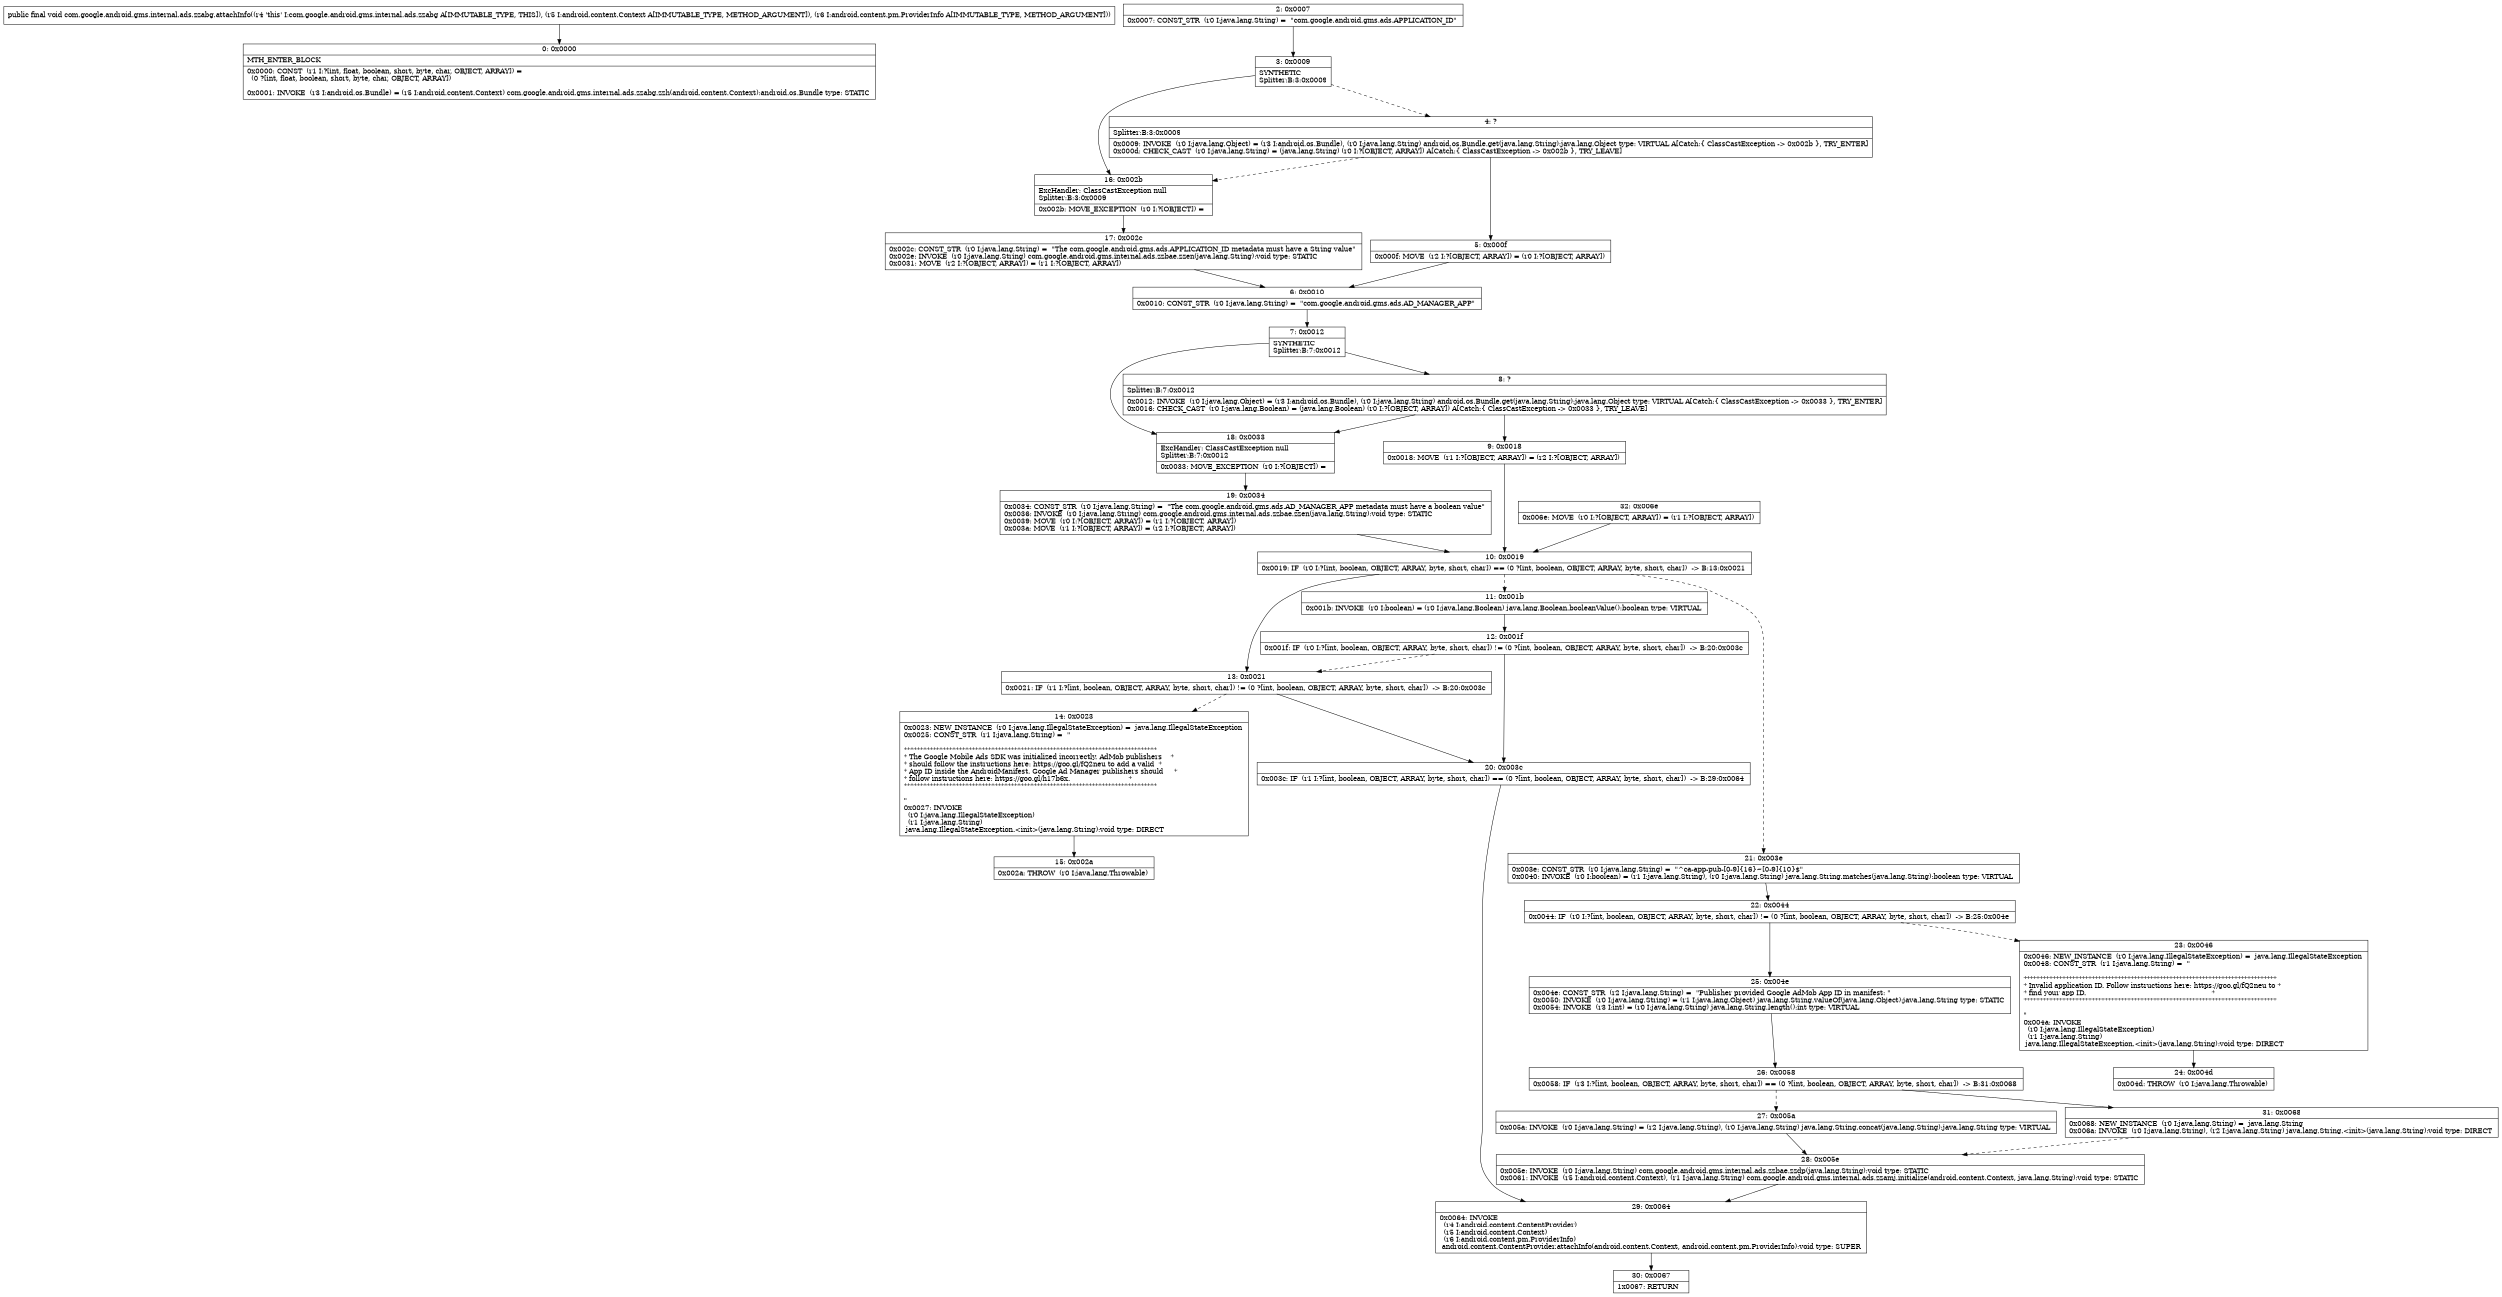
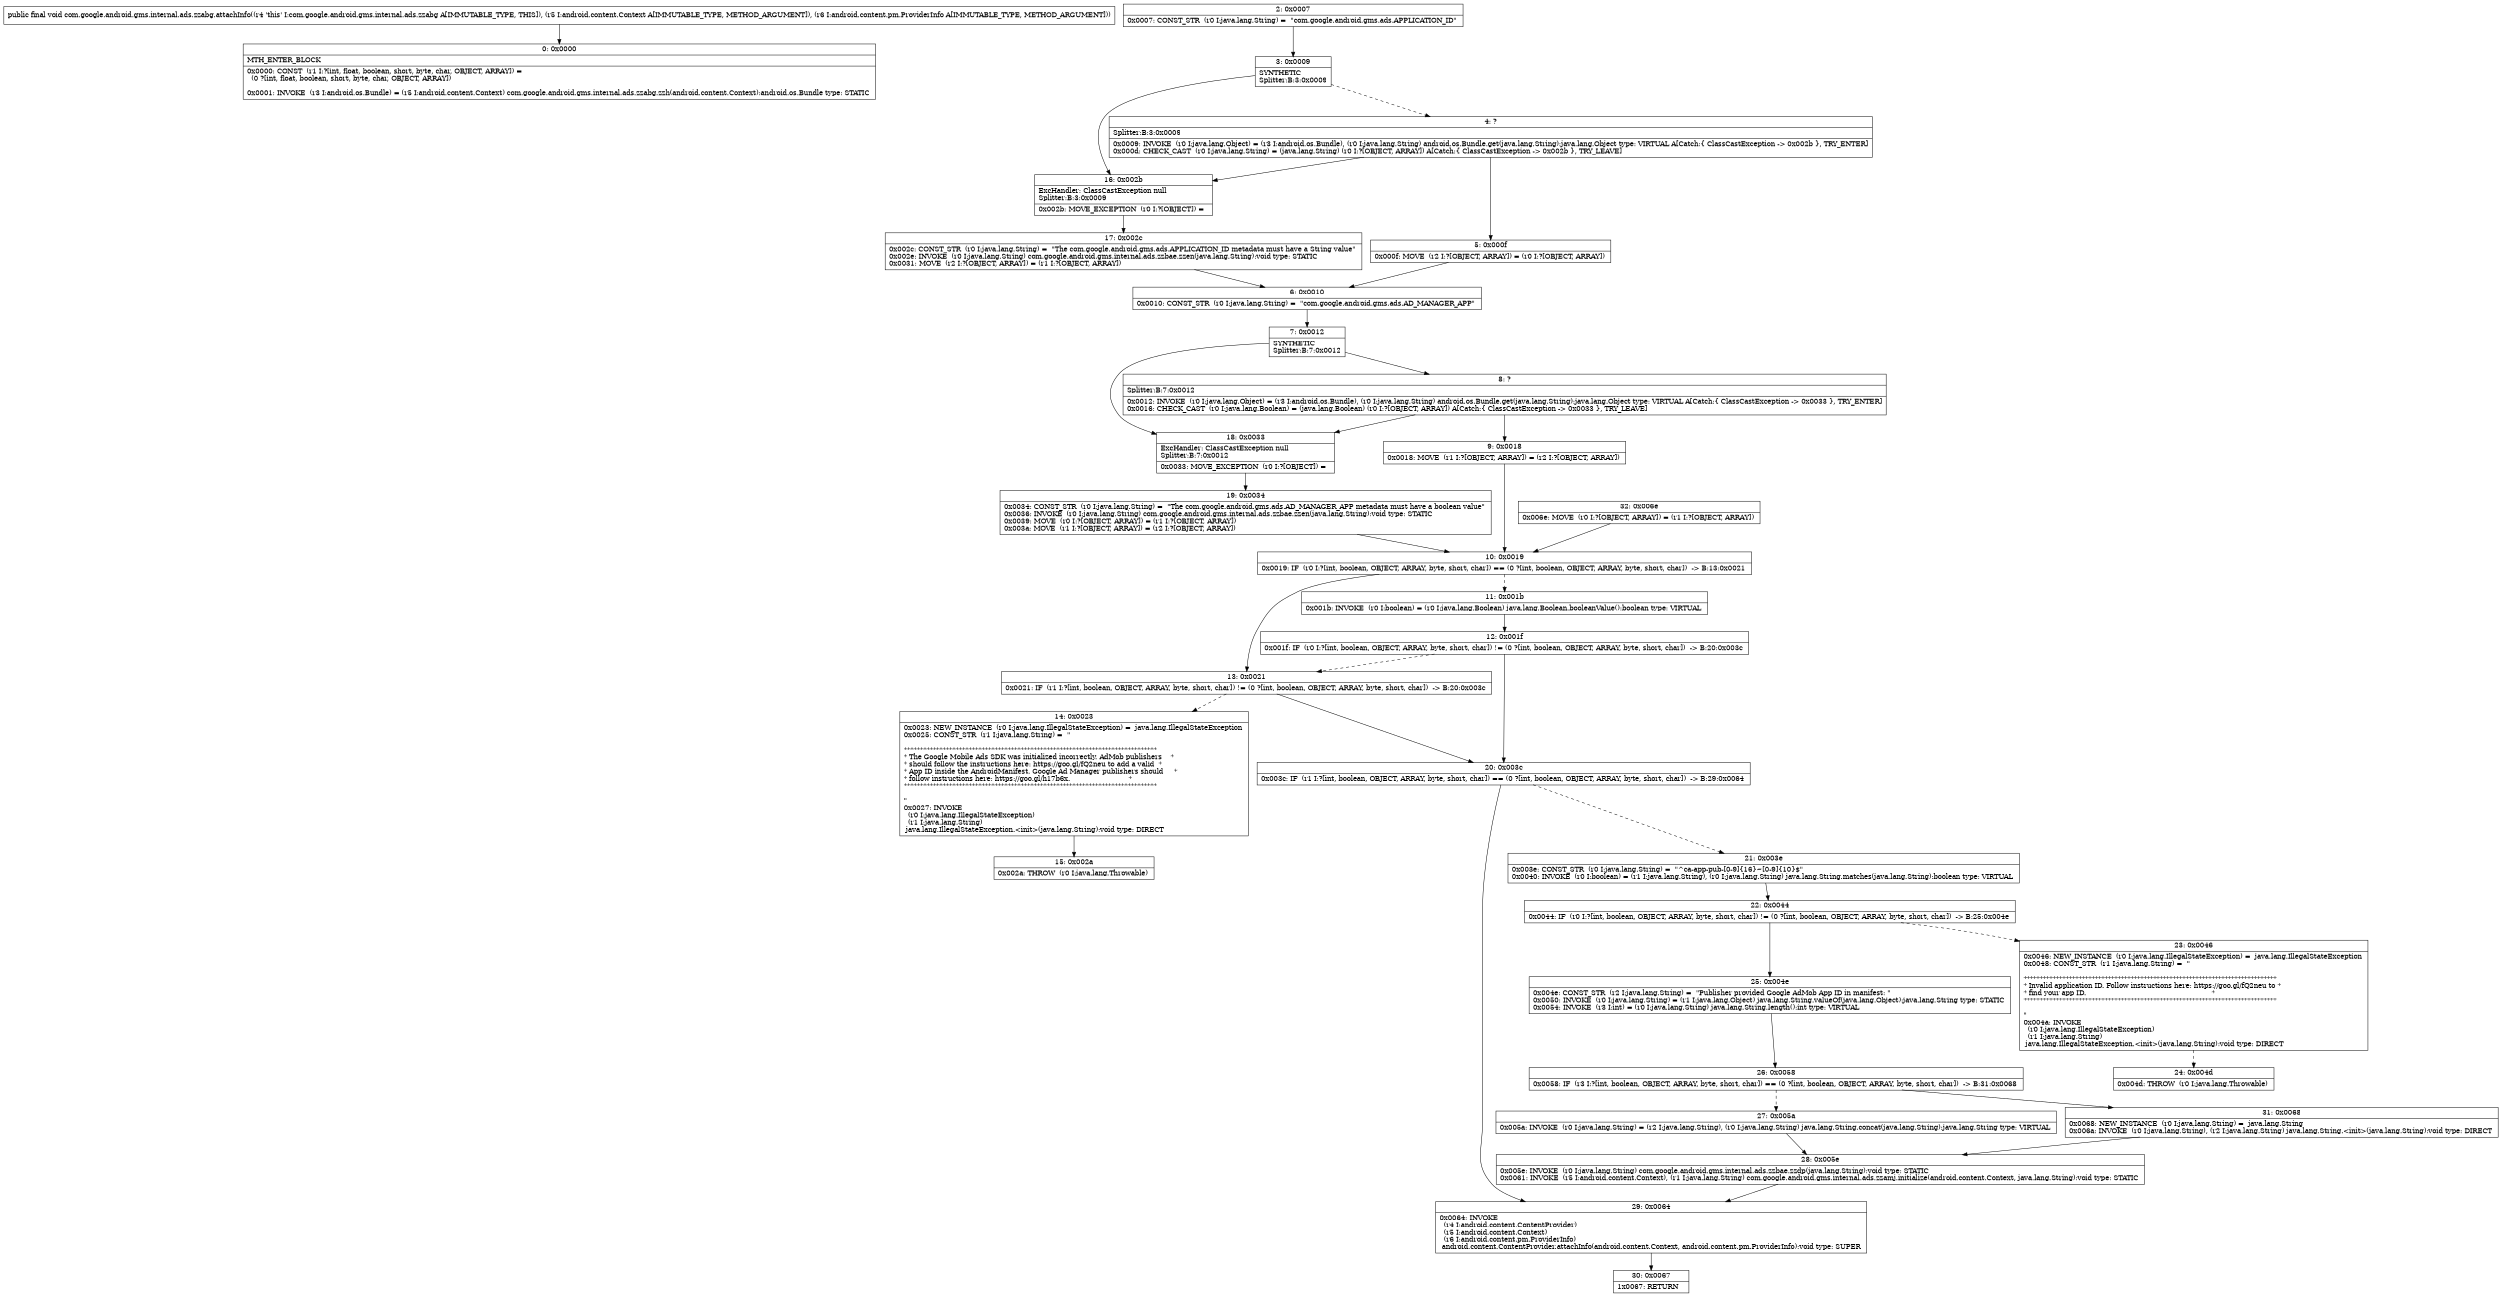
(1291, 169) -> (1291, 169)
(1764, 665) -> (1626, 818)
(2194, 1057) -> (2194, 1057)
(2053, 1146) -> (2053, 1146)
